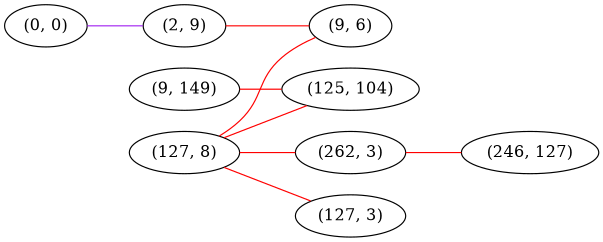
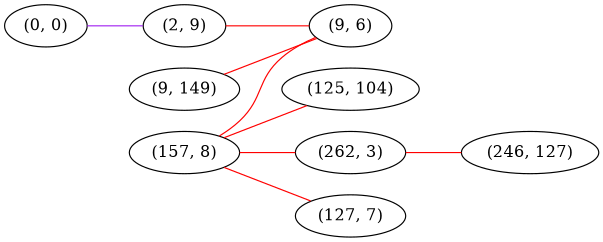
(268, 89) -> (270, 56)
(184, 153) -> (184, 153)
(351, 216) -> (351, 216)
